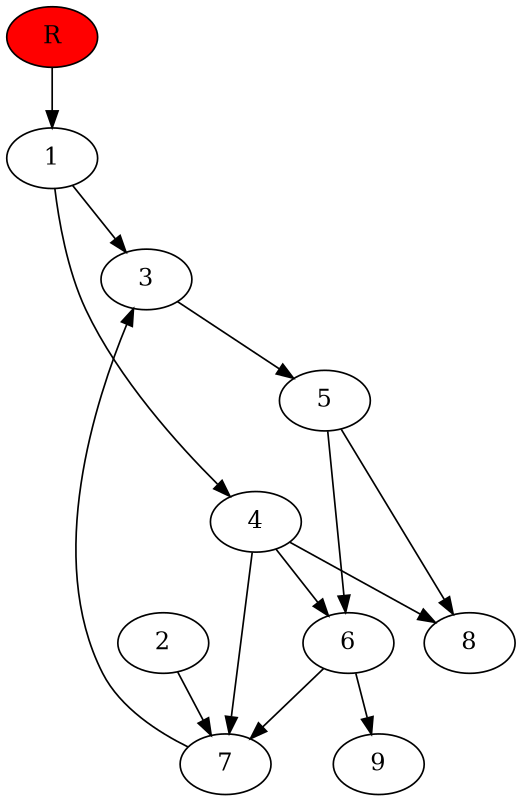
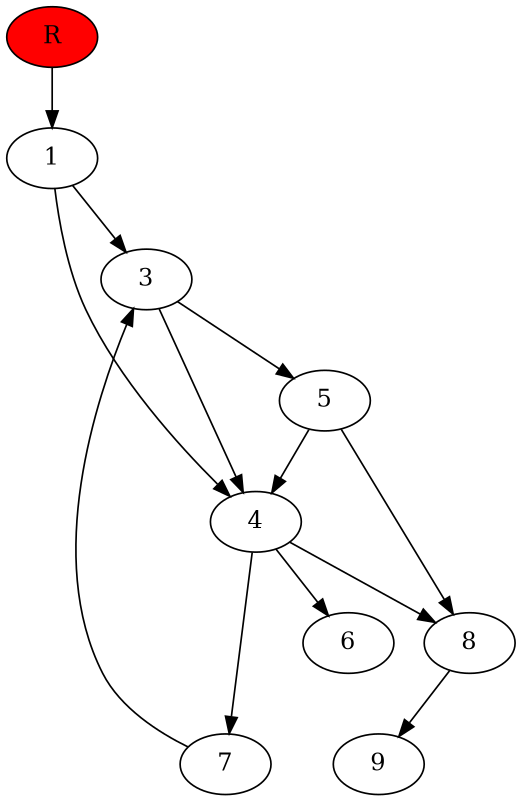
none -> (198, 393)
(336, 513) -> (295, 454)
(163, 643) -> none
(361, 695) -> (429, 697)
(293, 698) -> none
